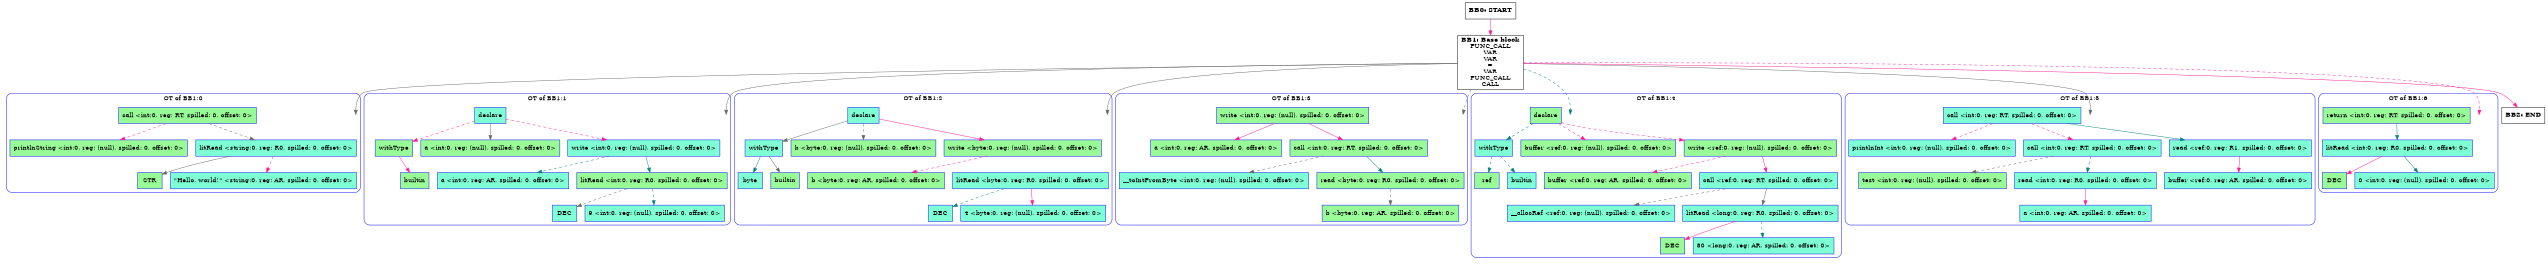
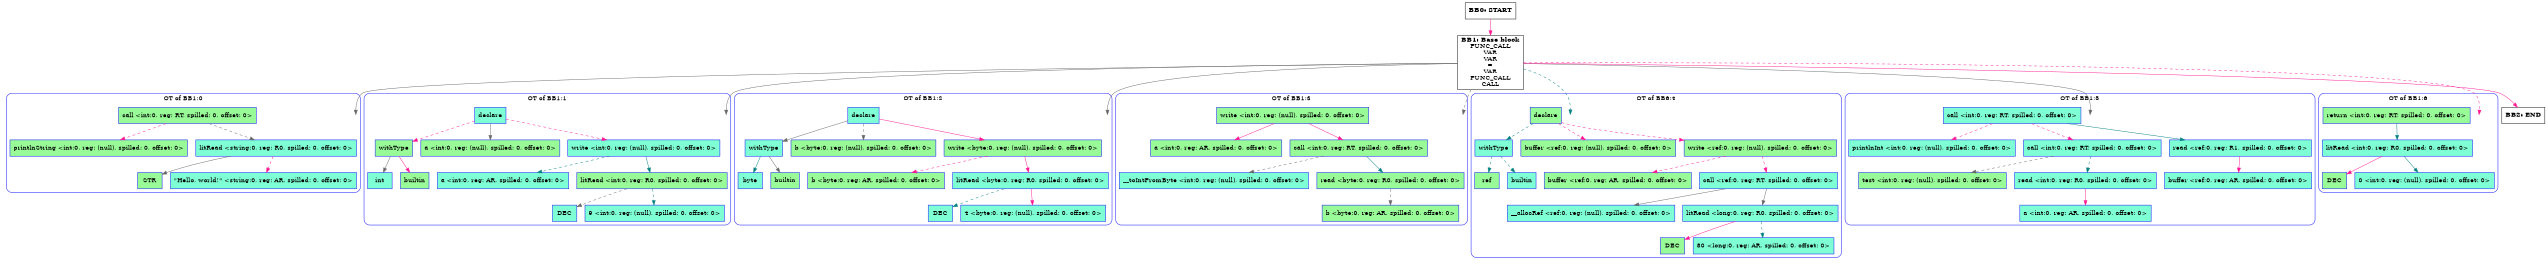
(1656, 98) -> (1656, 98)
none -> (1026, 162)
(1764, 162) -> (1764, 162)
none -> (380, 181)
(1682, 197) -> (1682, 197)
